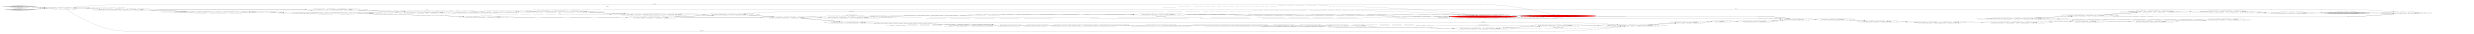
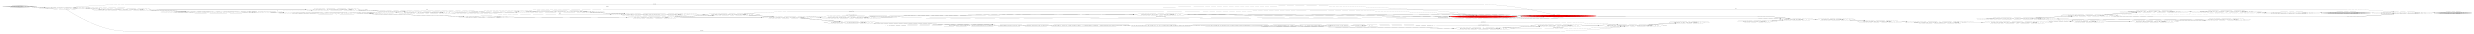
(20, 10) -> none
none -> (2453, 13)
(1723, 21) -> none
